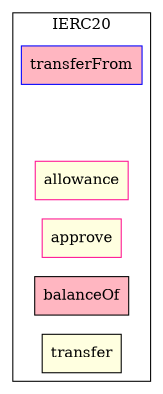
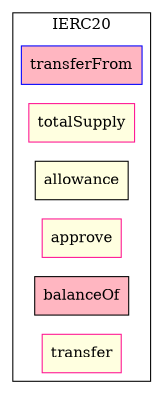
none -> (82, 123)
(82, 181) -> (82, 181)
(82, 354) -> (82, 354)
